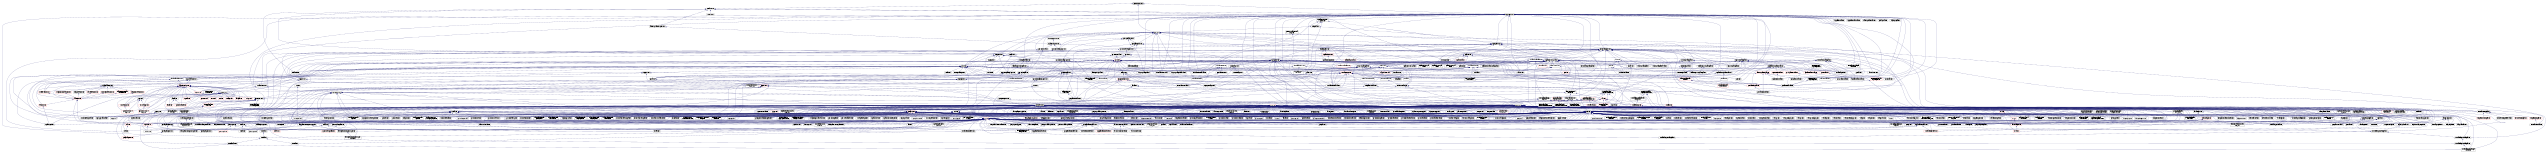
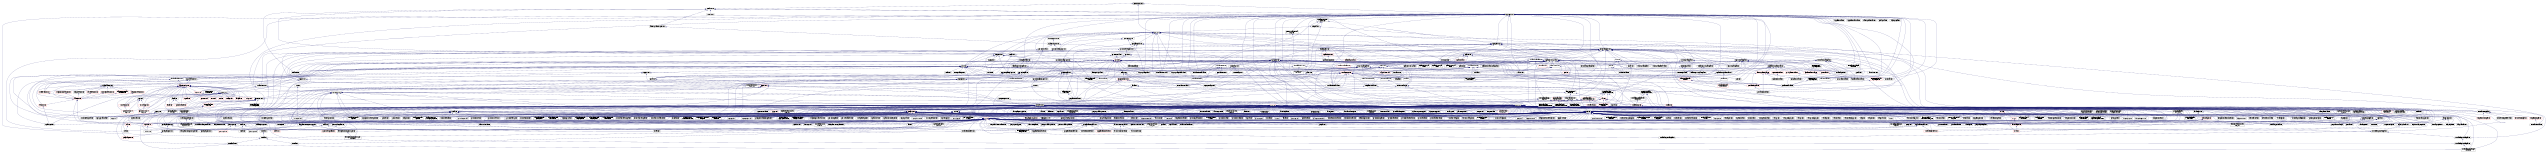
(1128, 38) -> (1128, 38)
none -> (747, 118)
(1045, 118) -> (1045, 118)
(1531, 118) -> (1531, 118)
(2337, 125) -> (2337, 125)
